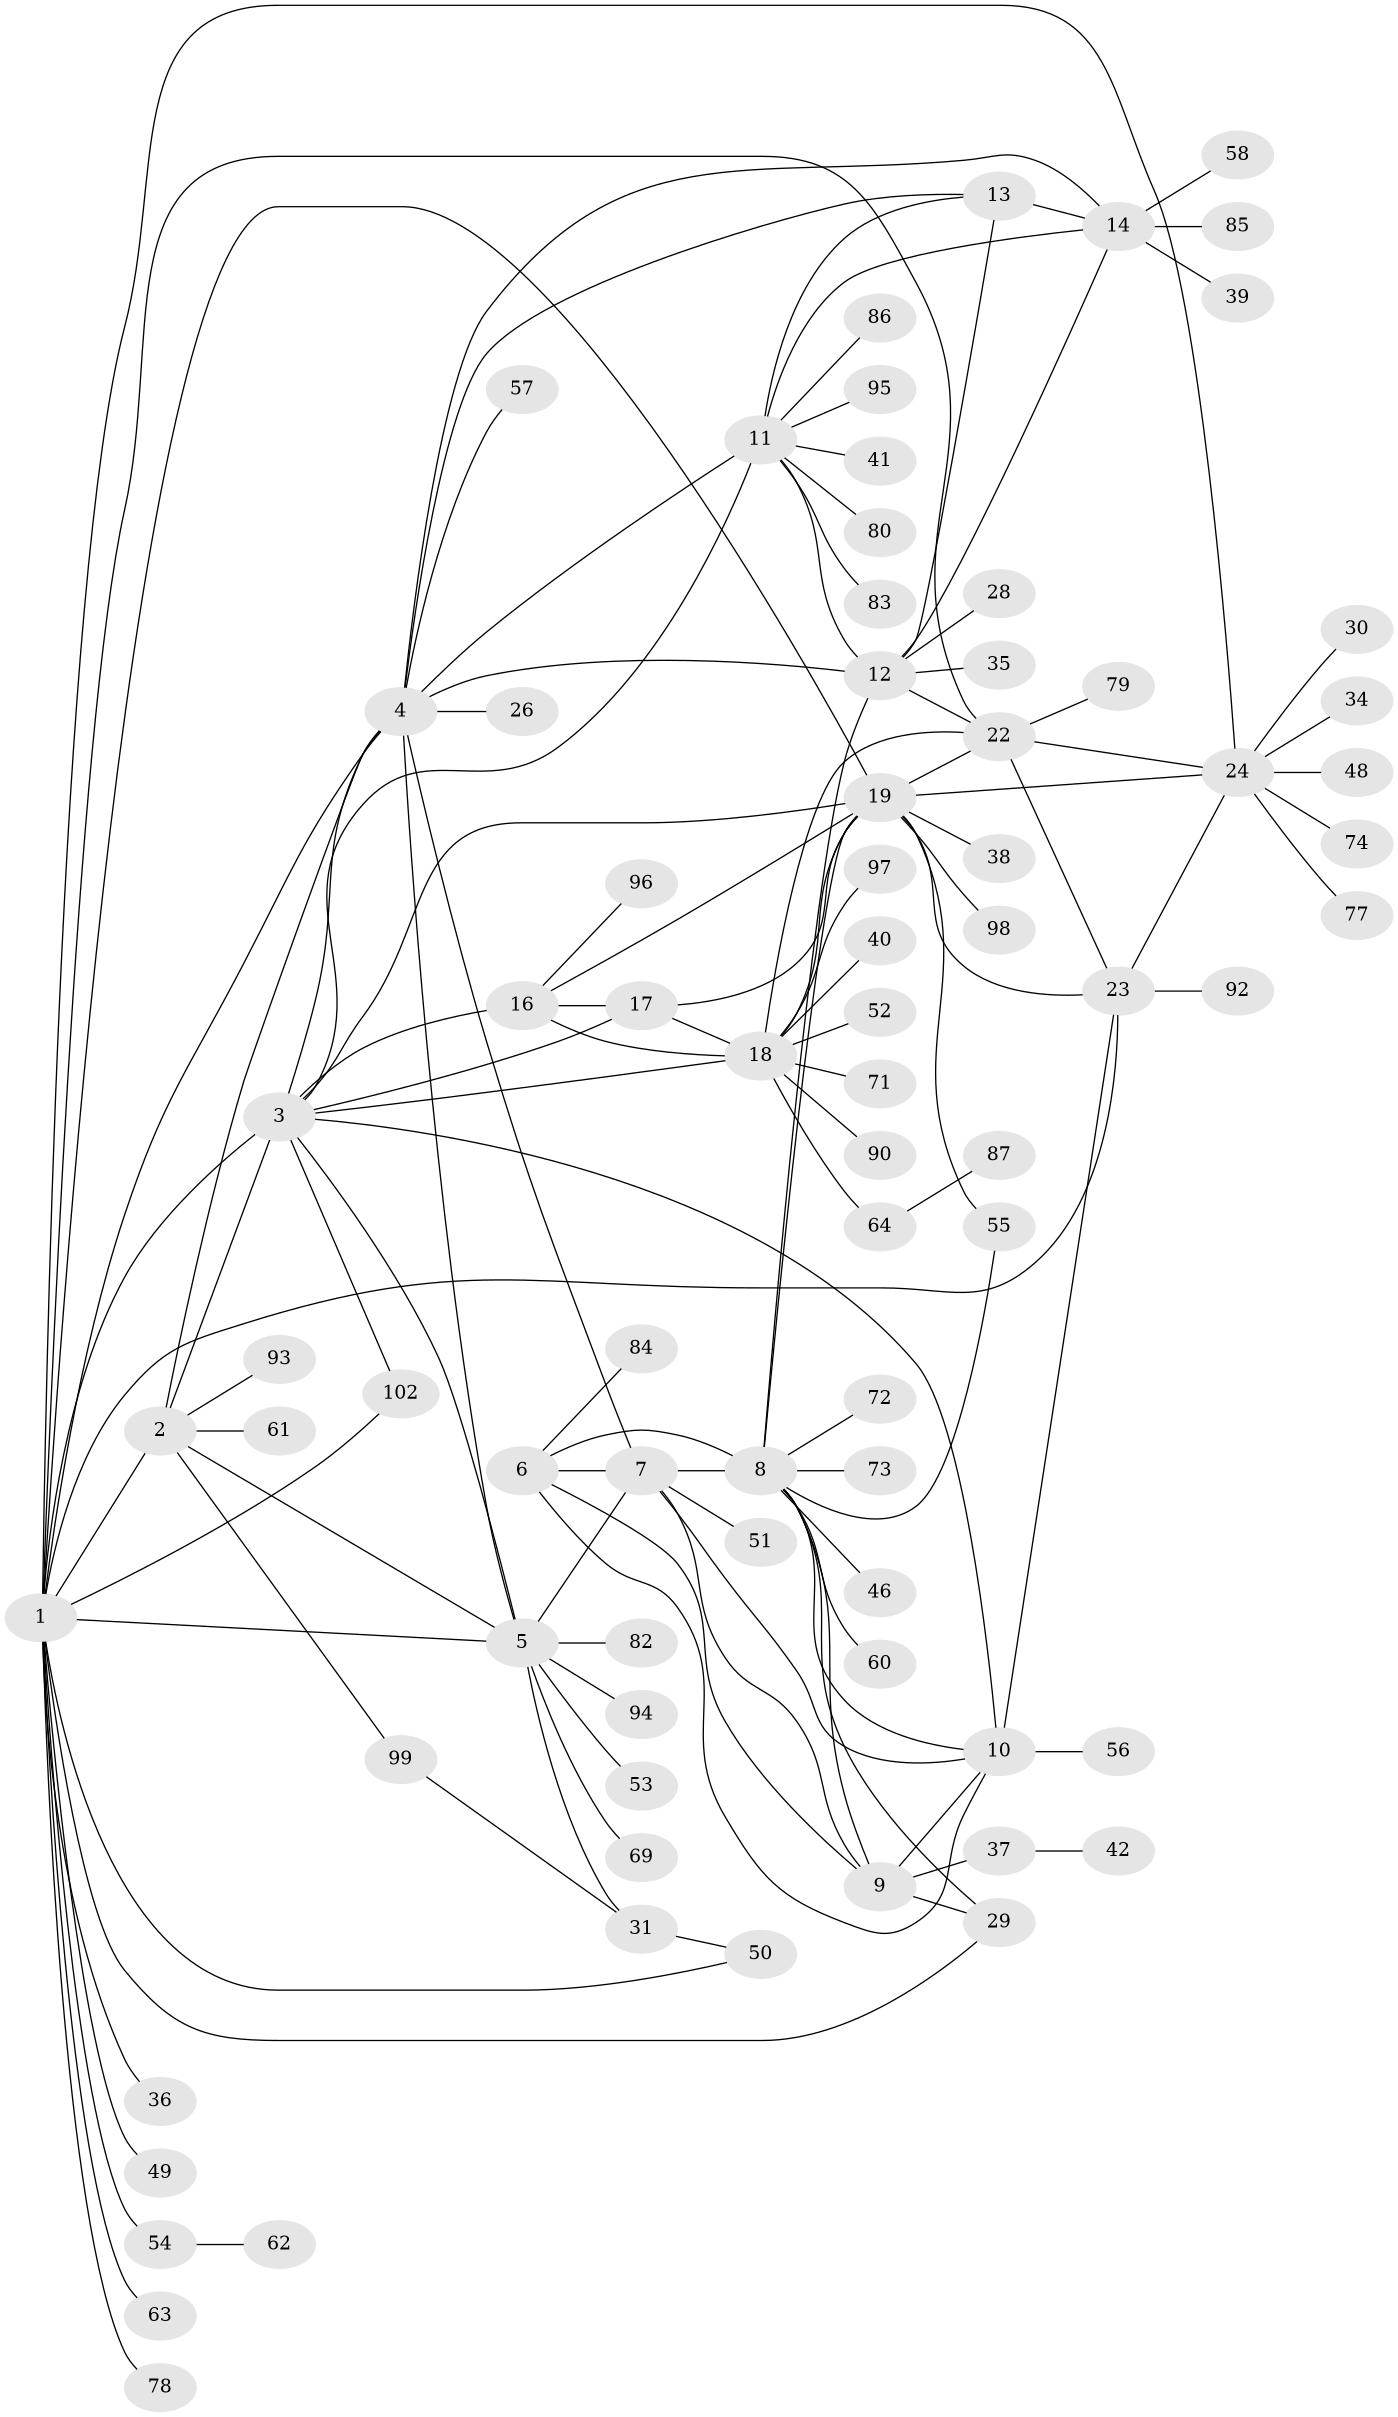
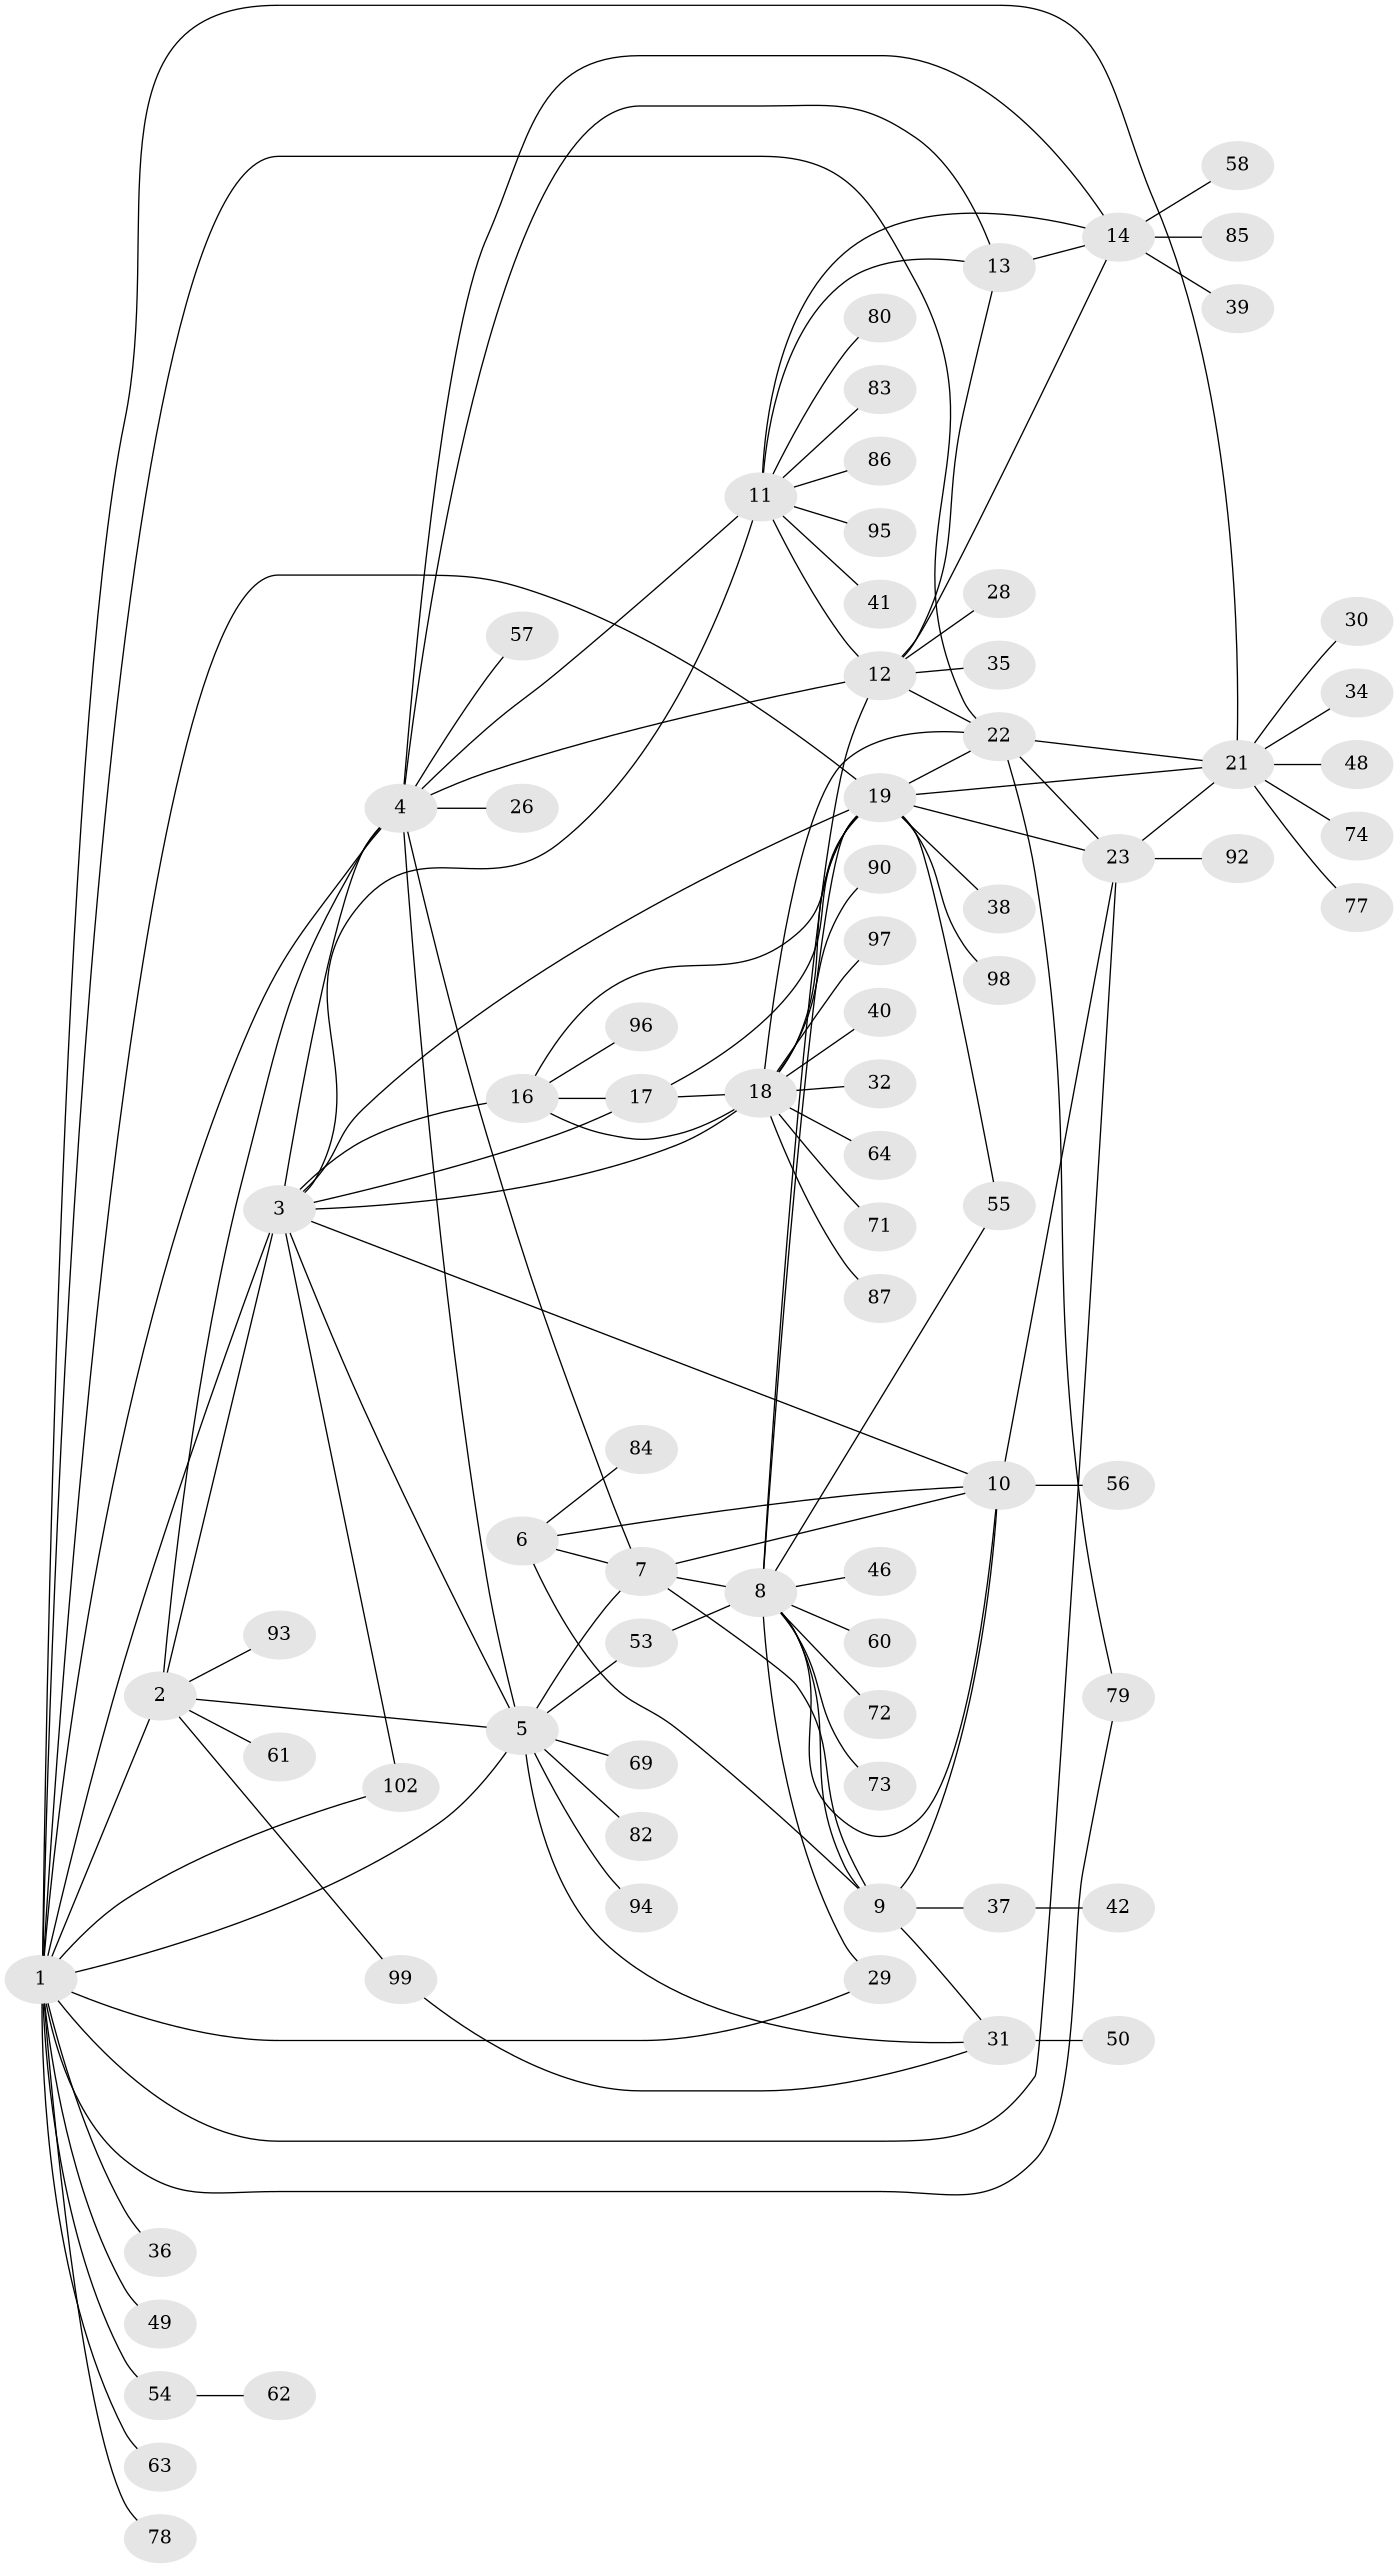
(1238, 772) -> (1238, 765)
(880, 1012) -> (880, 1084)
(940, 1191) -> (808, 1201)
(642, 1430) -> (697, 1620)
(761, 1542) -> none
(945, 1906) -> (942, 1973)
(278, 1990) -> (716, 2192)
